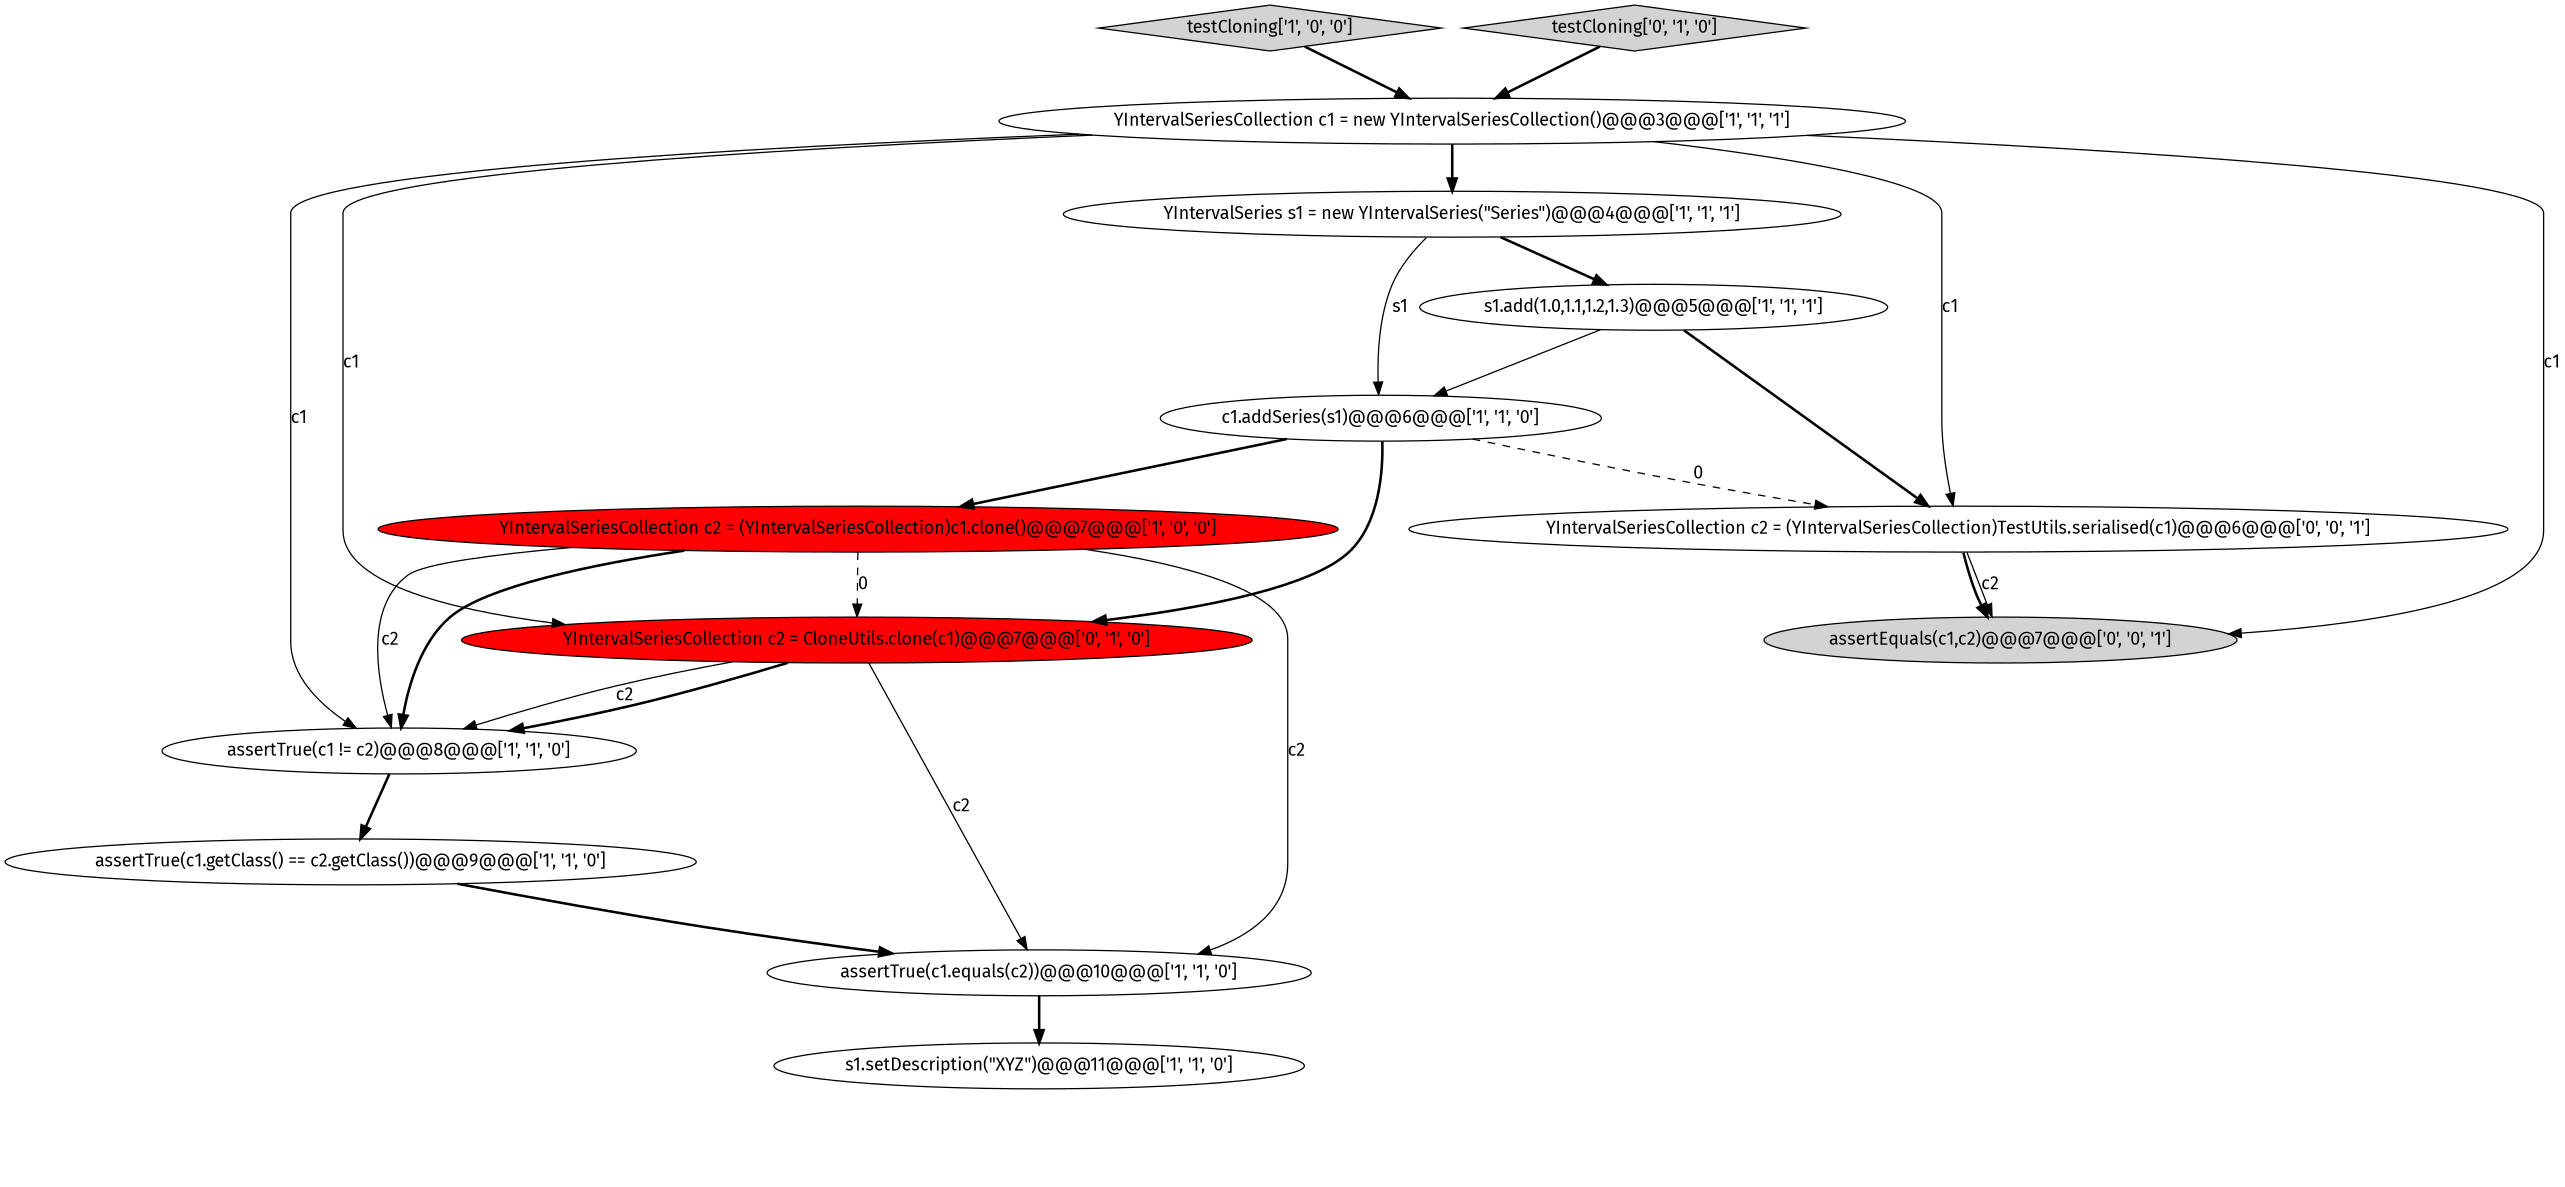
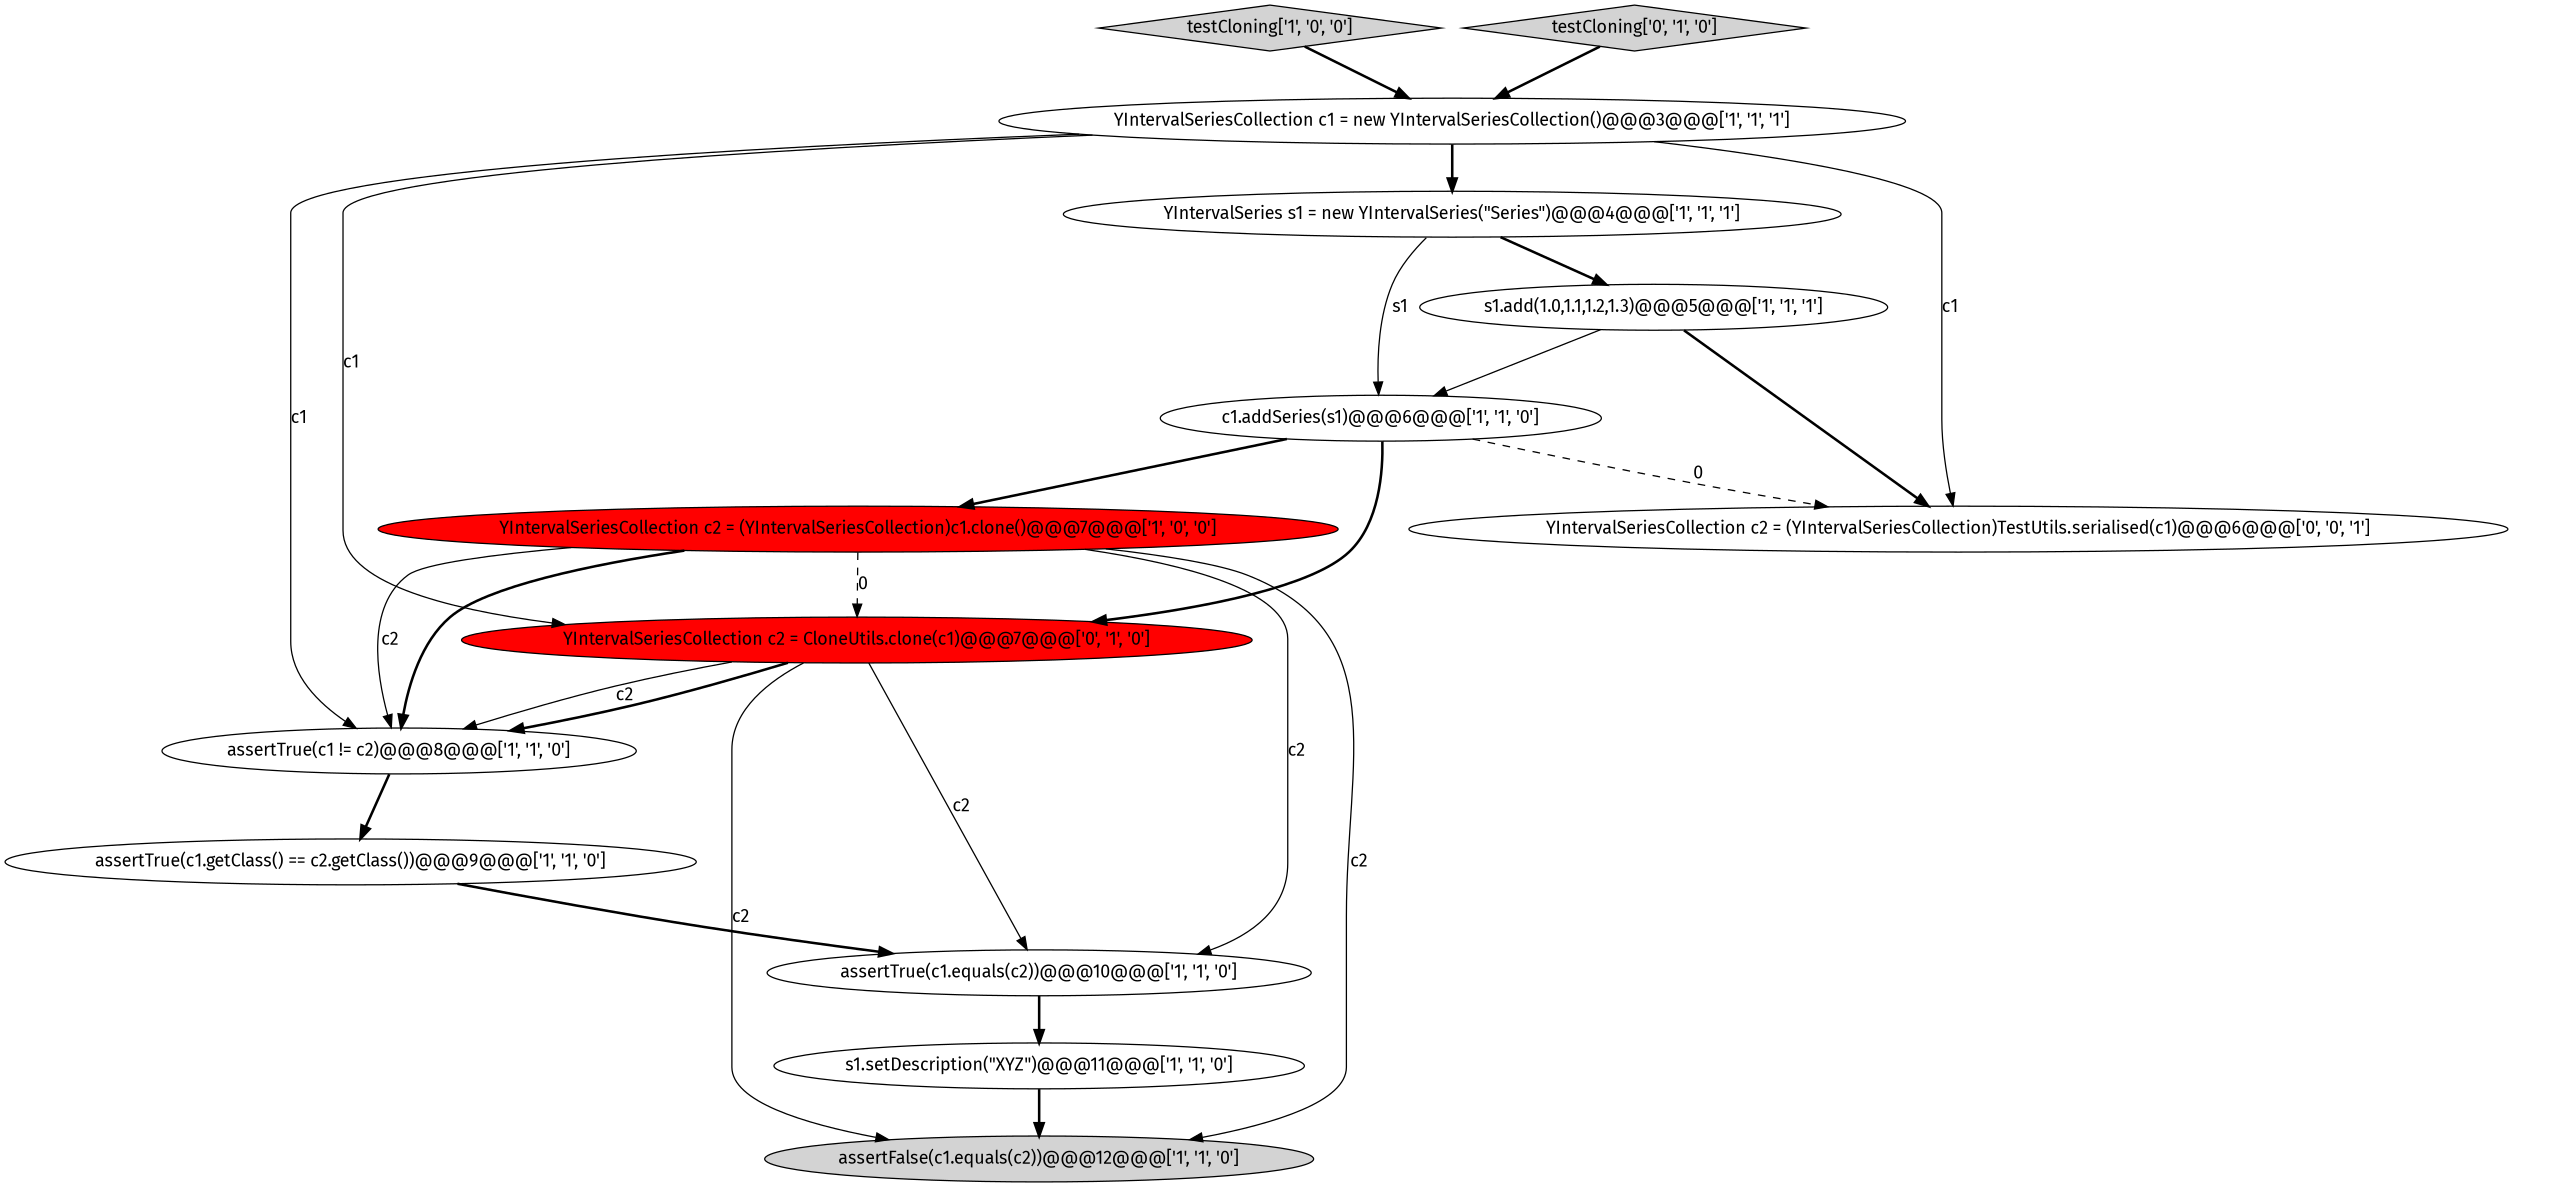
(2000, 640) -> none
none -> (1039, 1159)
